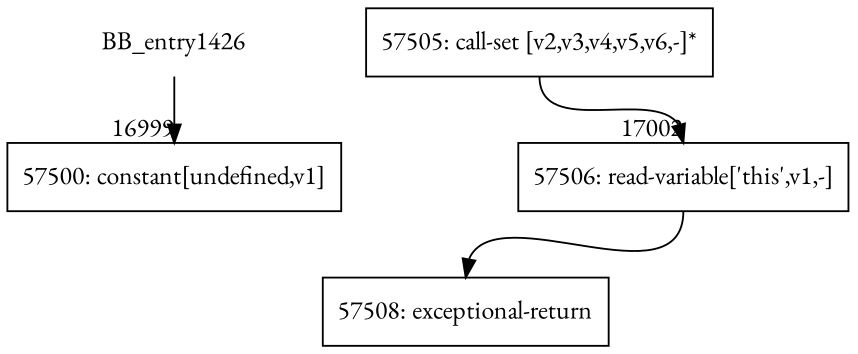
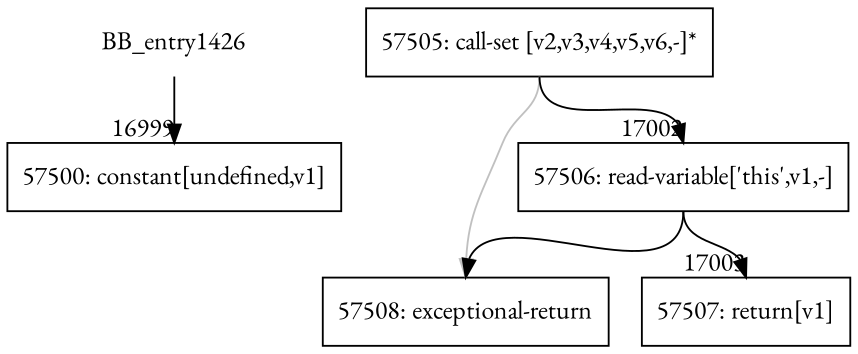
none -> (494, 163)
none -> (746, 312)
